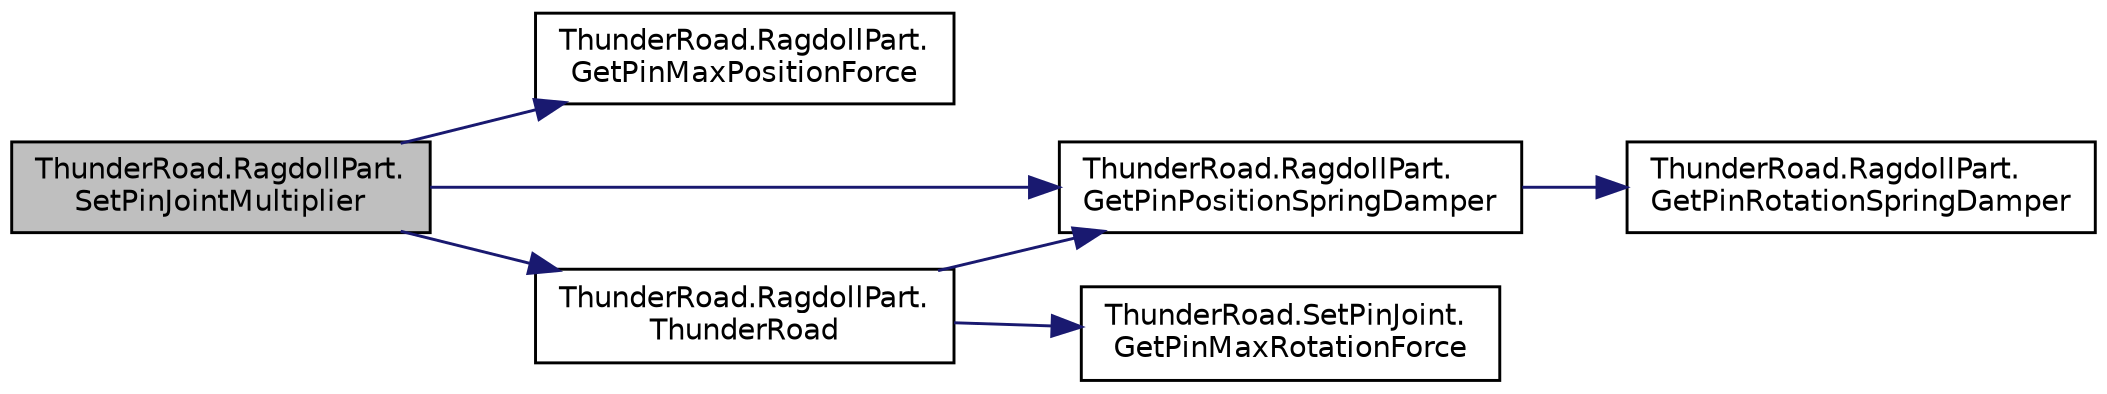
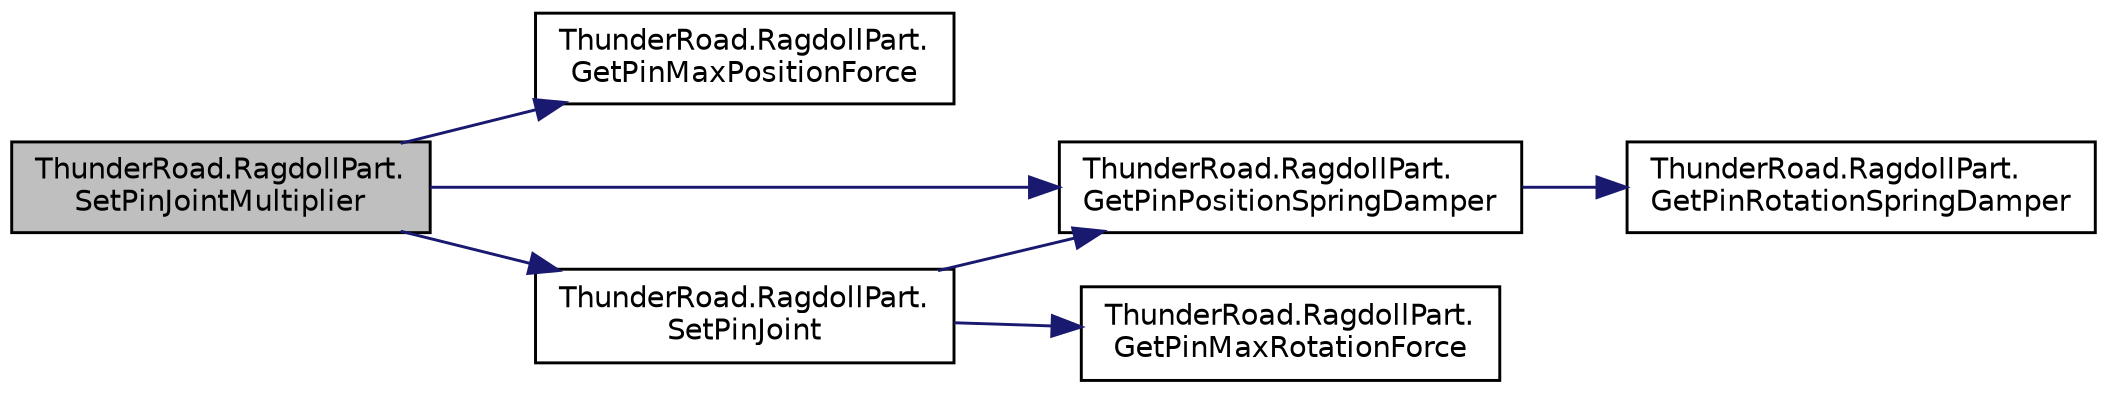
(745, 316) -> (745, 316)
(1291, 334) -> (1291, 334)
